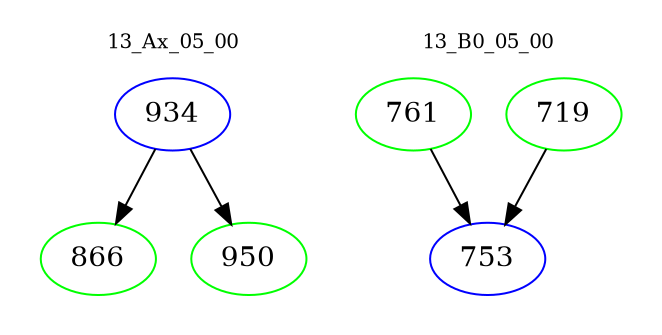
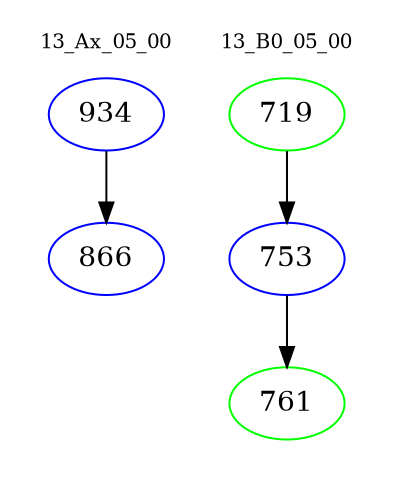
(446, 177) -> (287, 321)
(98, 259) -> (106, 259)
(249, 259) -> none
